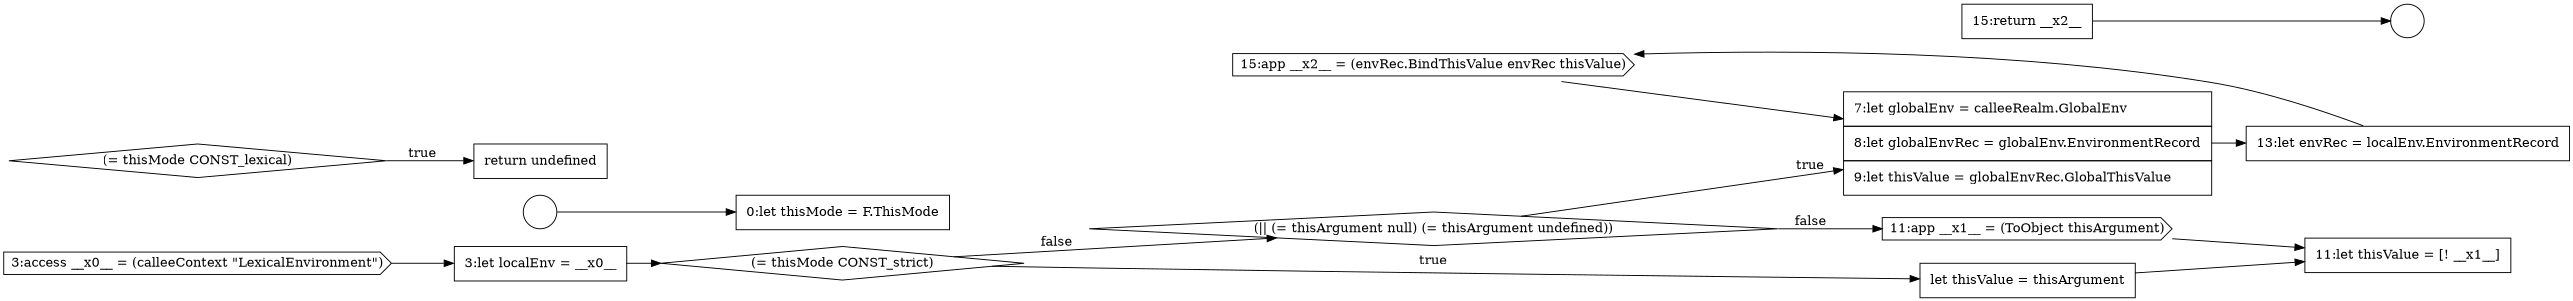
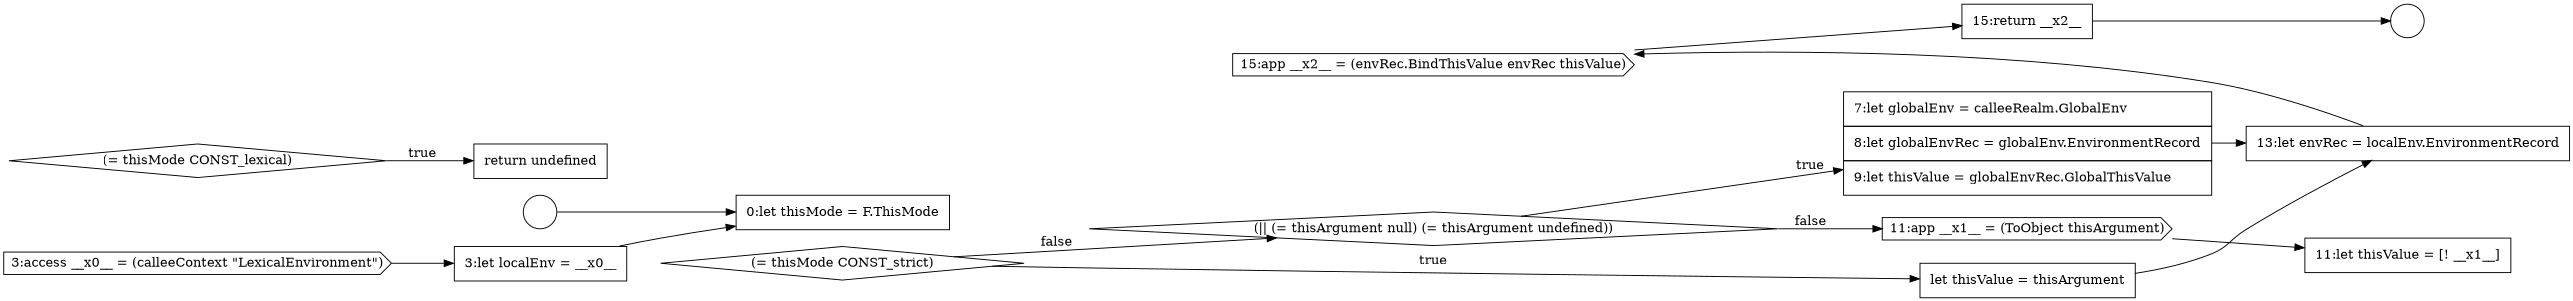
(1698, 100) -> (1793, 38)
(639, 263) -> (673, 236)
(2215, 268) -> (2251, 226)
